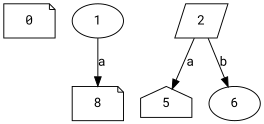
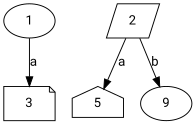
(29, 21) -> none
(98, 104) -> (29, 104)
(235, 104) -> (166, 104)
